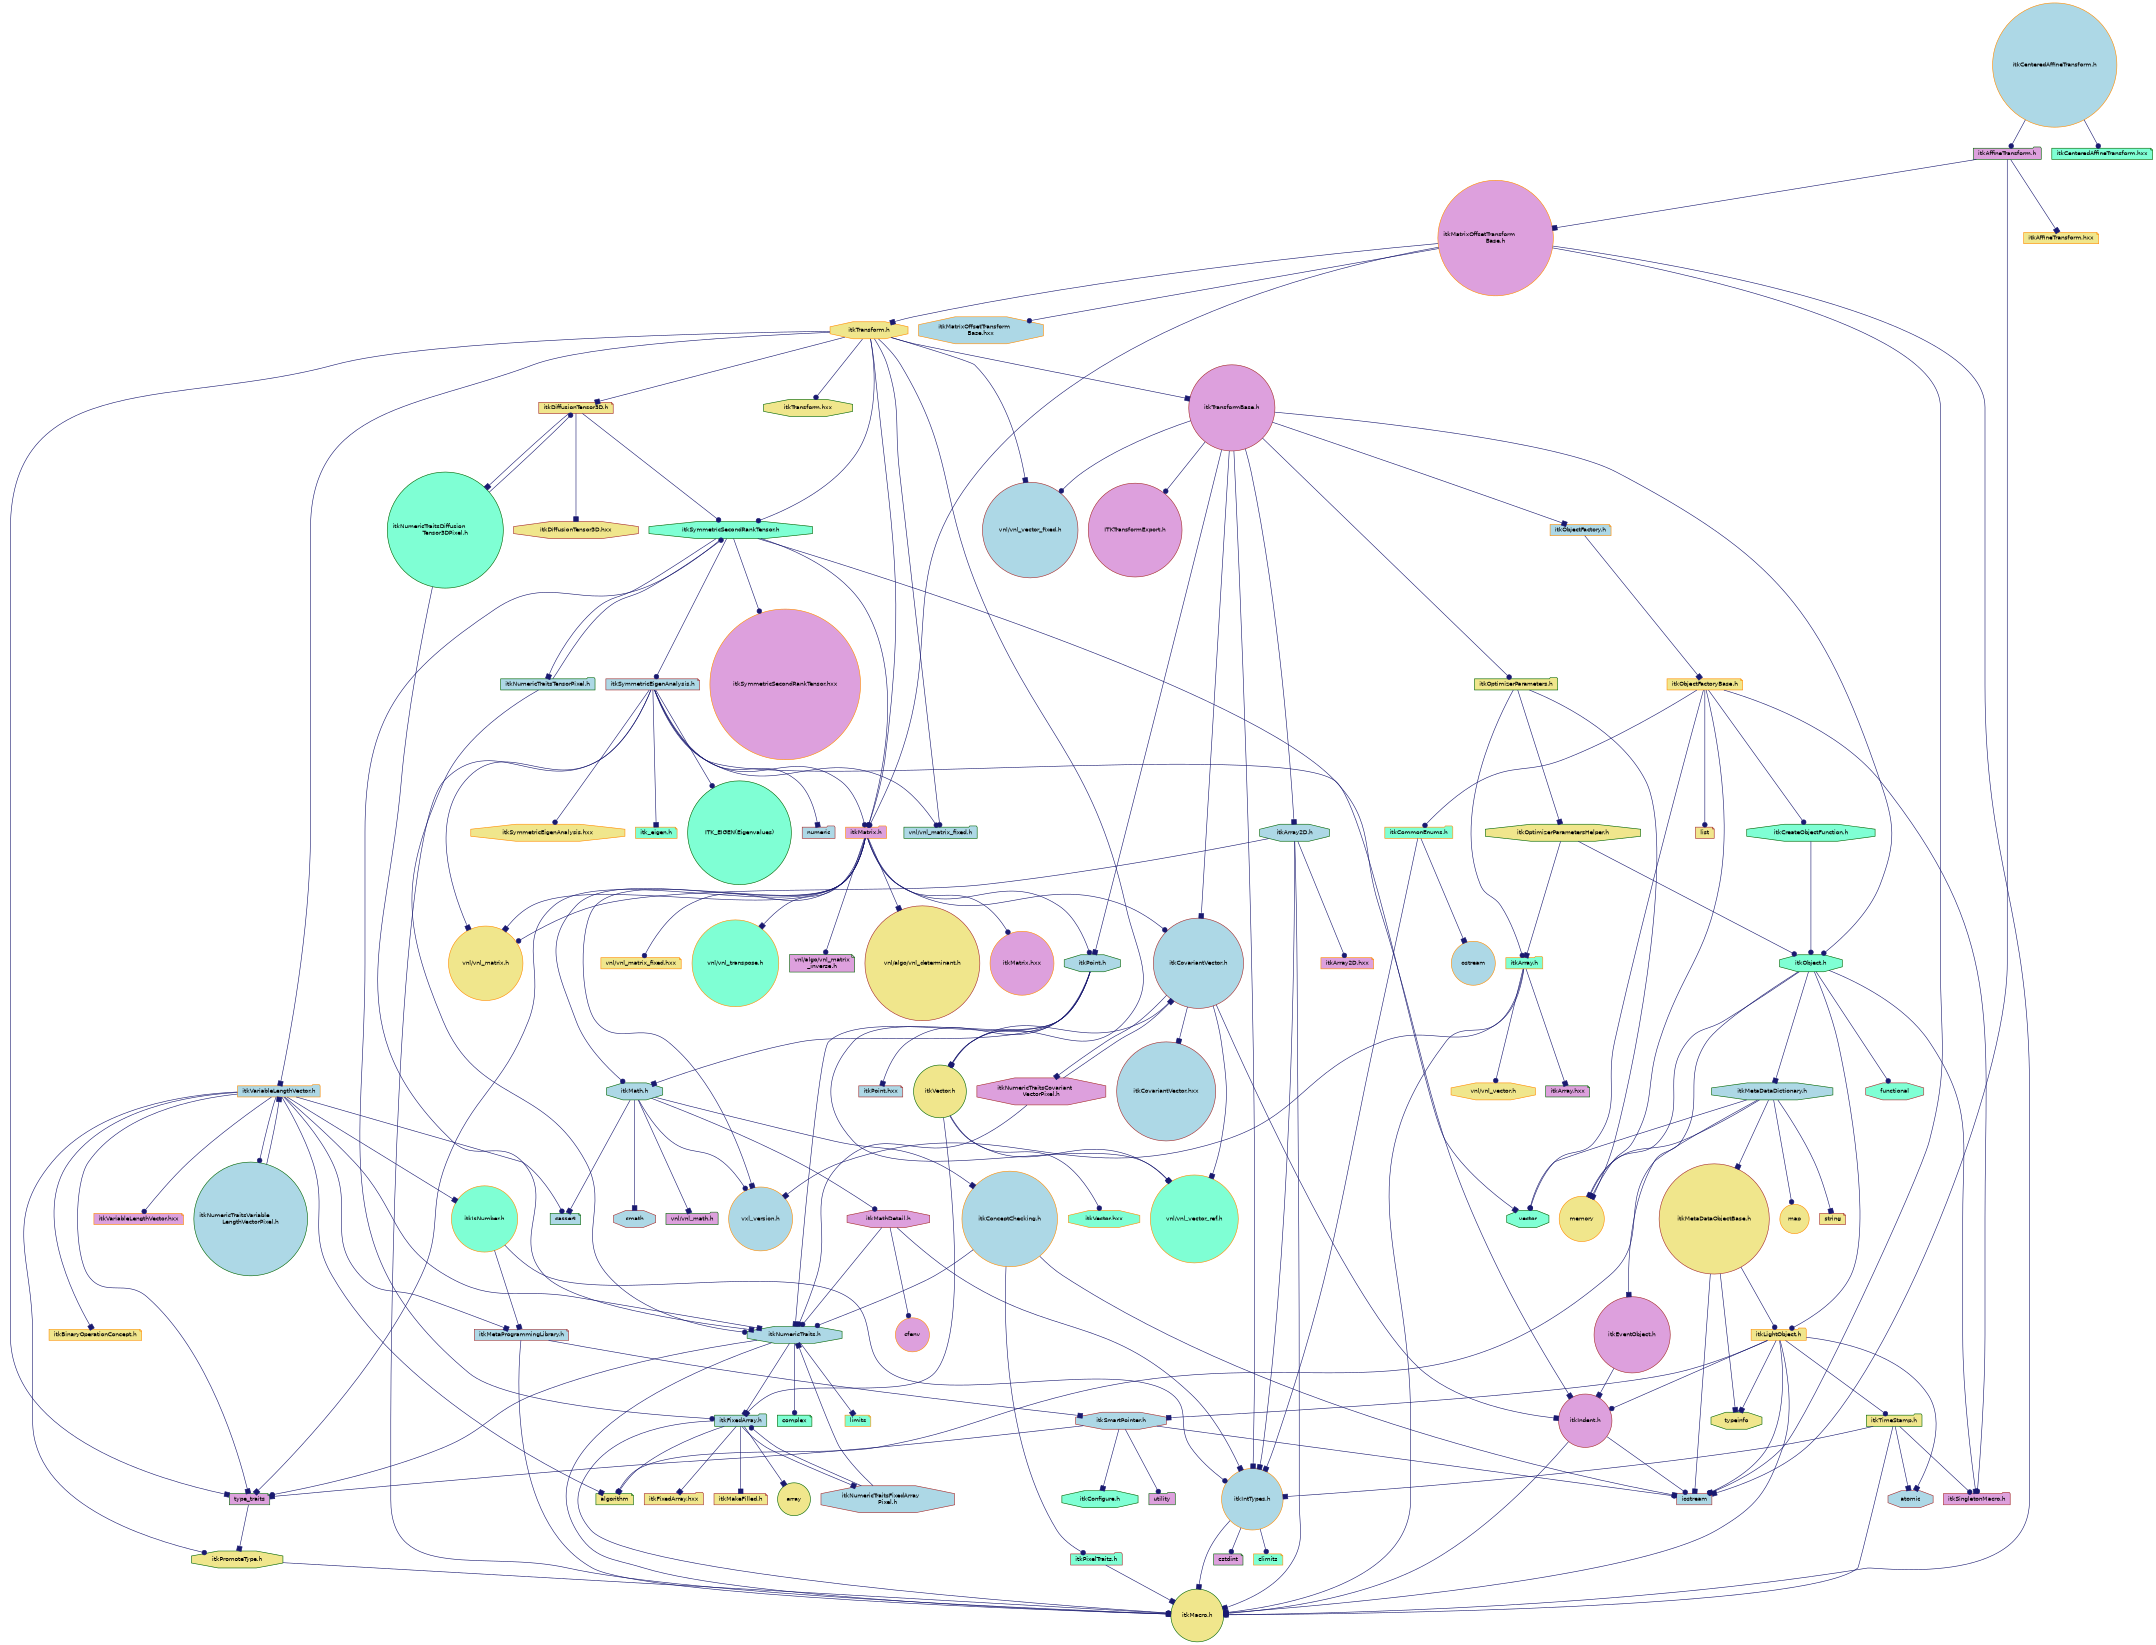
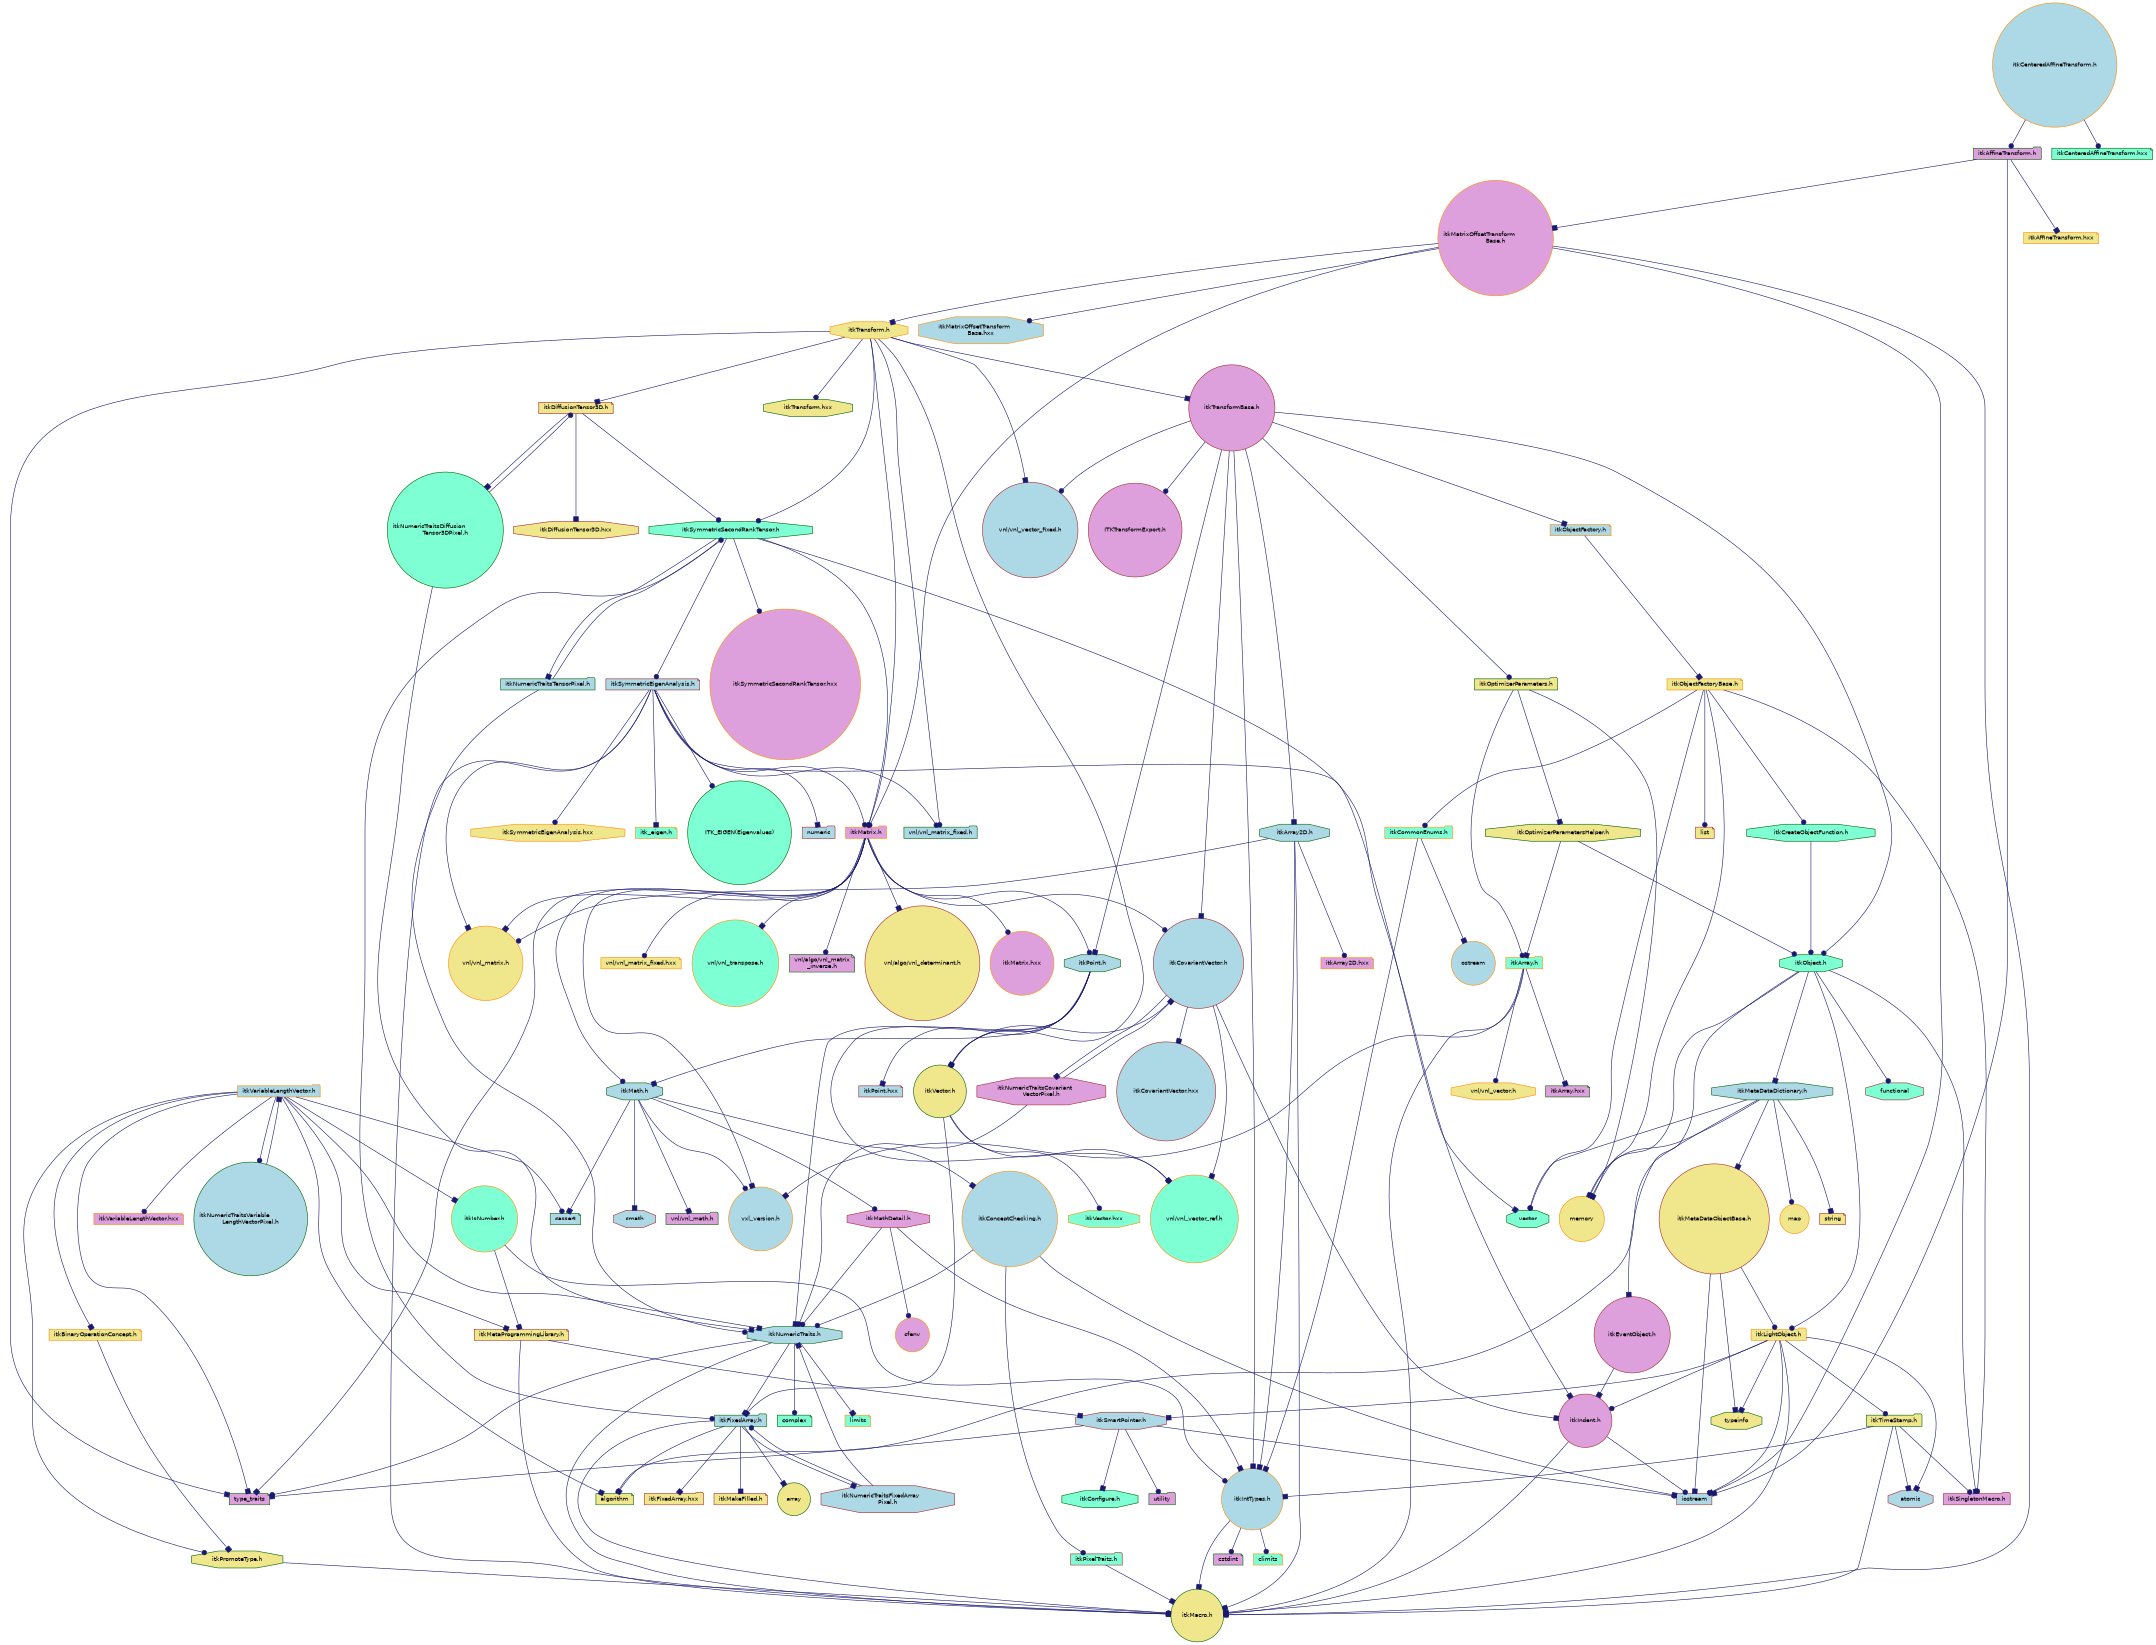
(313, 505) -> none
(521, 1335) -> (521, 1335)
(244, 1525) -> (151, 1450)
